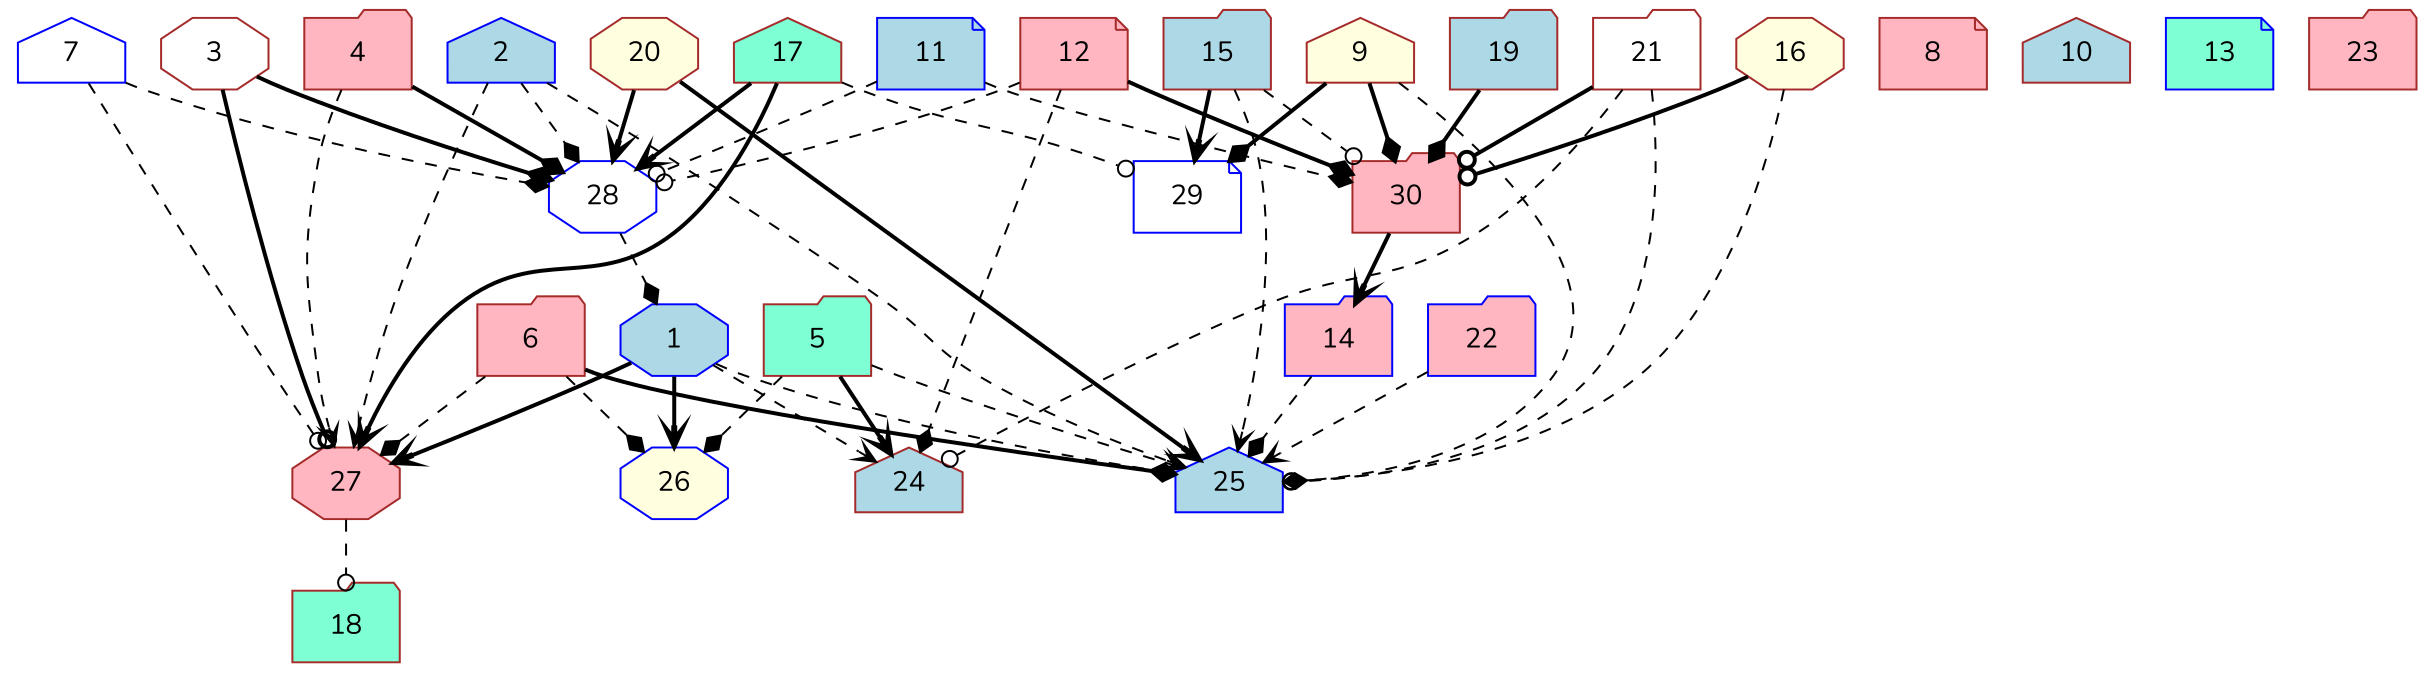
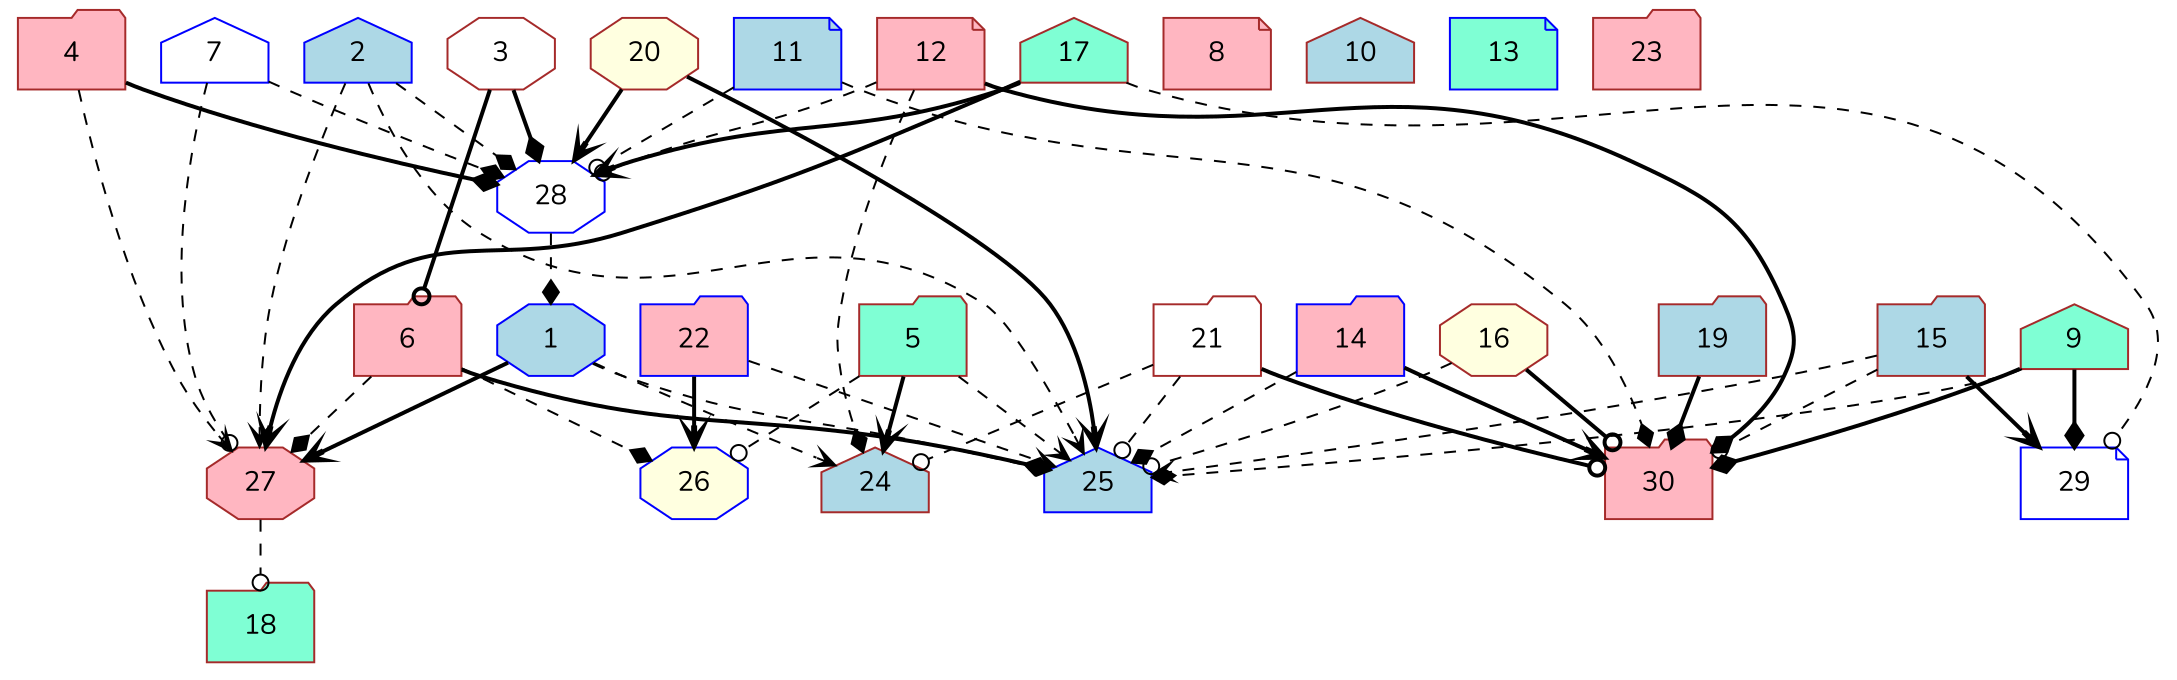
(1360, 54) -> (2074, 340)
(1377, 260) -> (1495, 409)
(267, 263) -> (457, 189)
(674, 407) -> (694, 402)
(738, 419) -> (808, 409)
